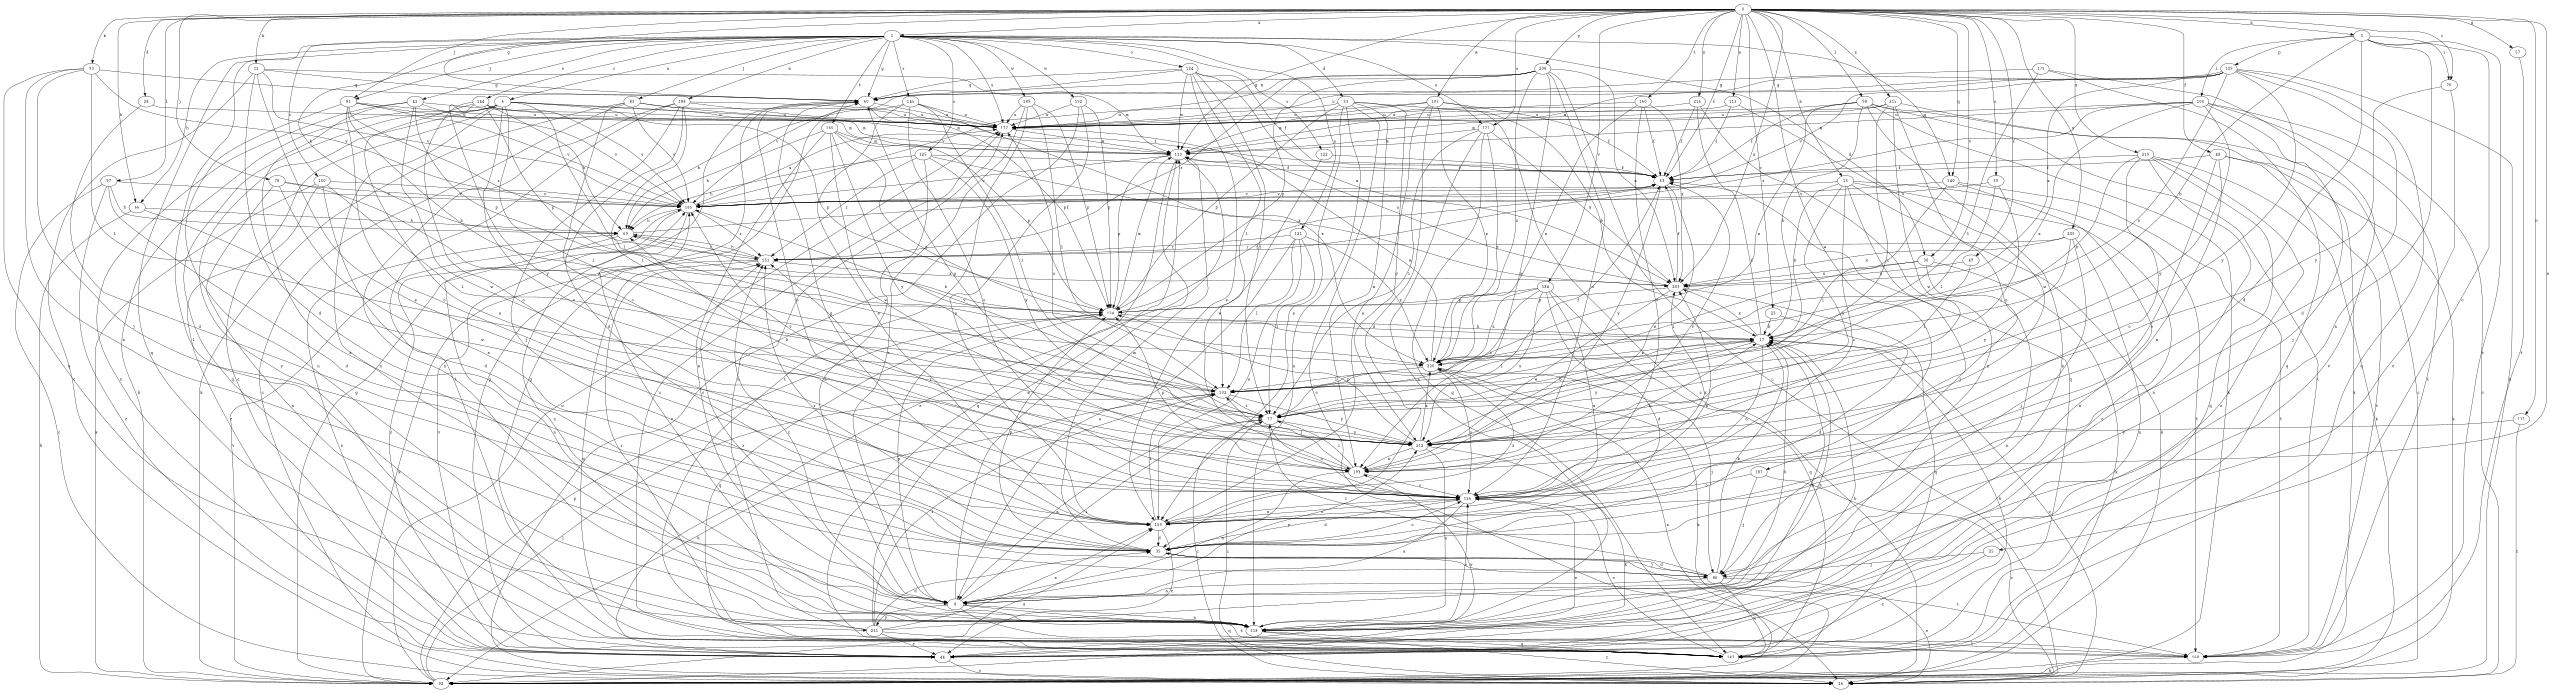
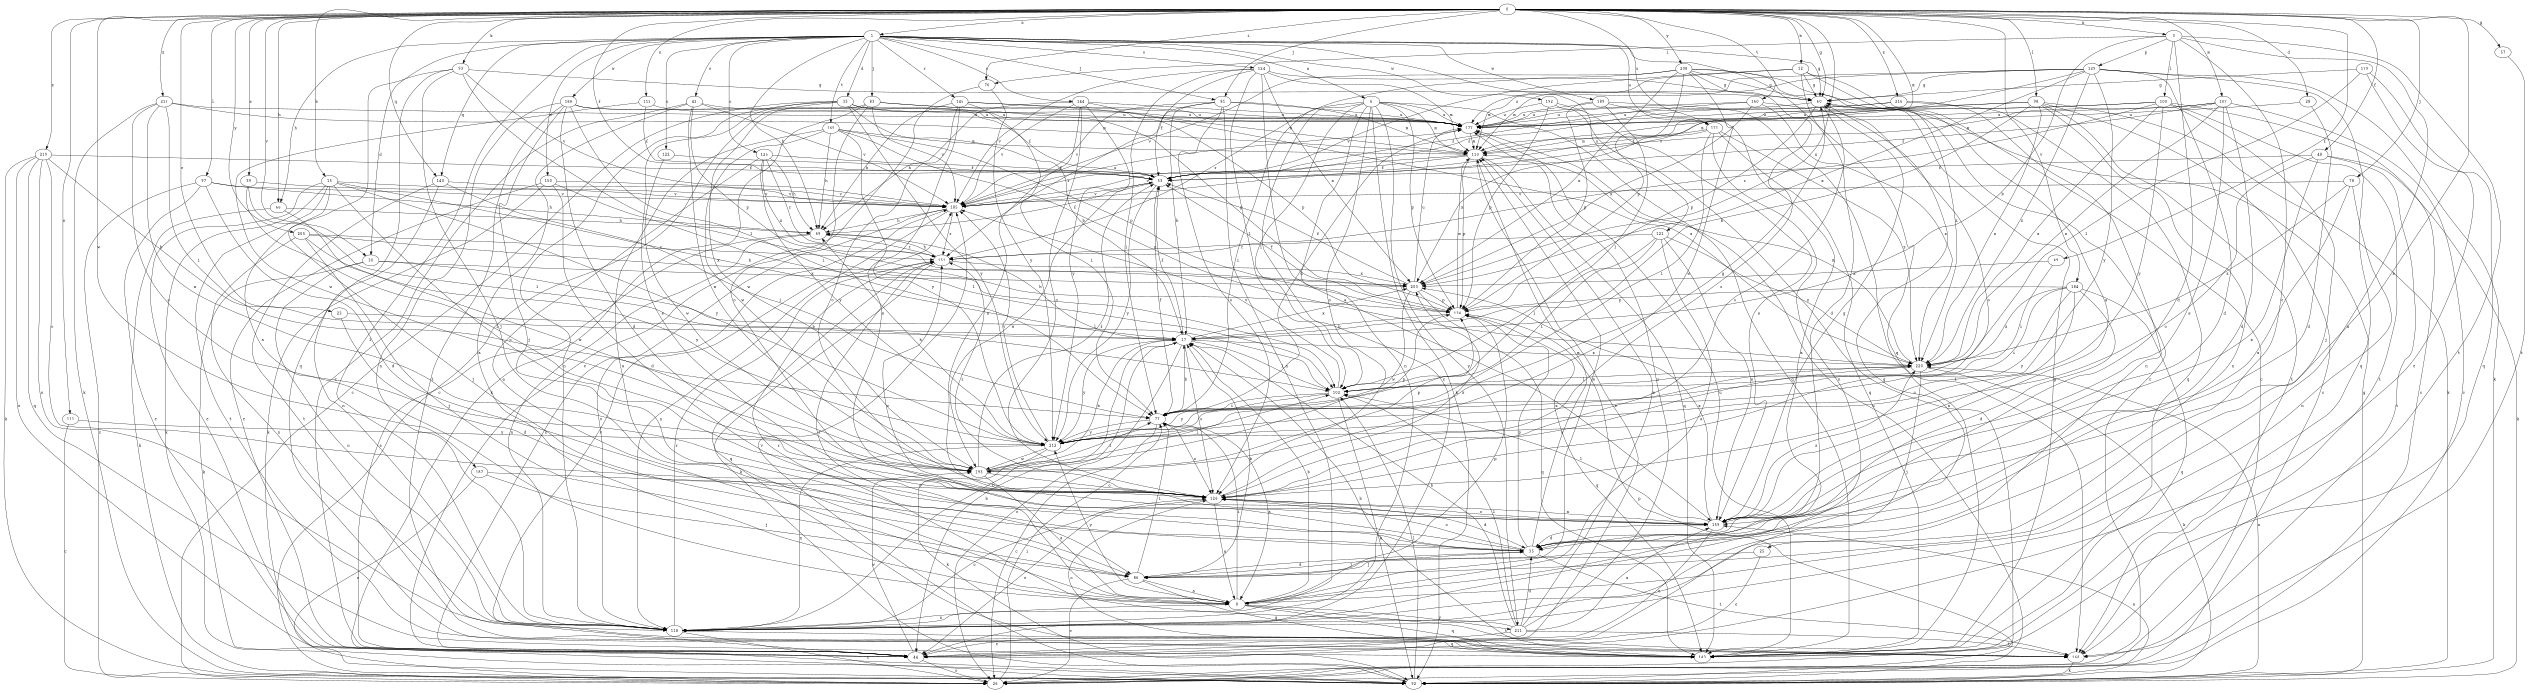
(968, 56) -> none
(1707, 381) -> (528, 347)
(1518, 633) -> (1006, 482)
